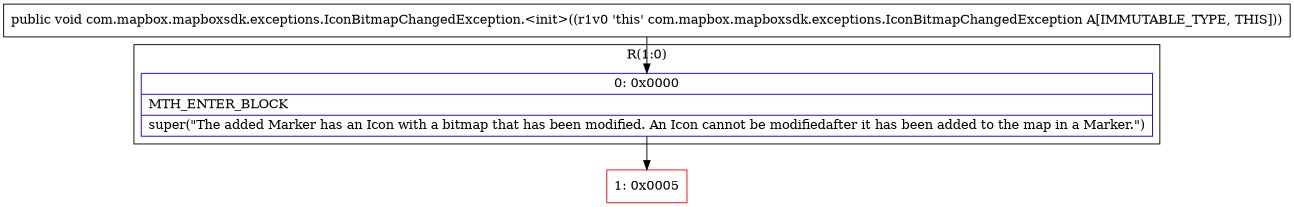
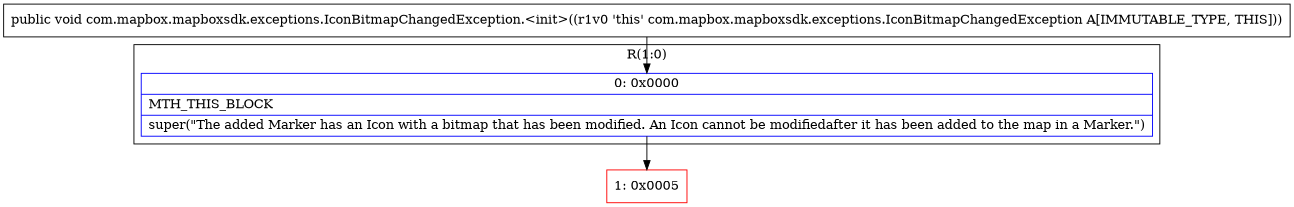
(219, 104) -> (211, 104)
